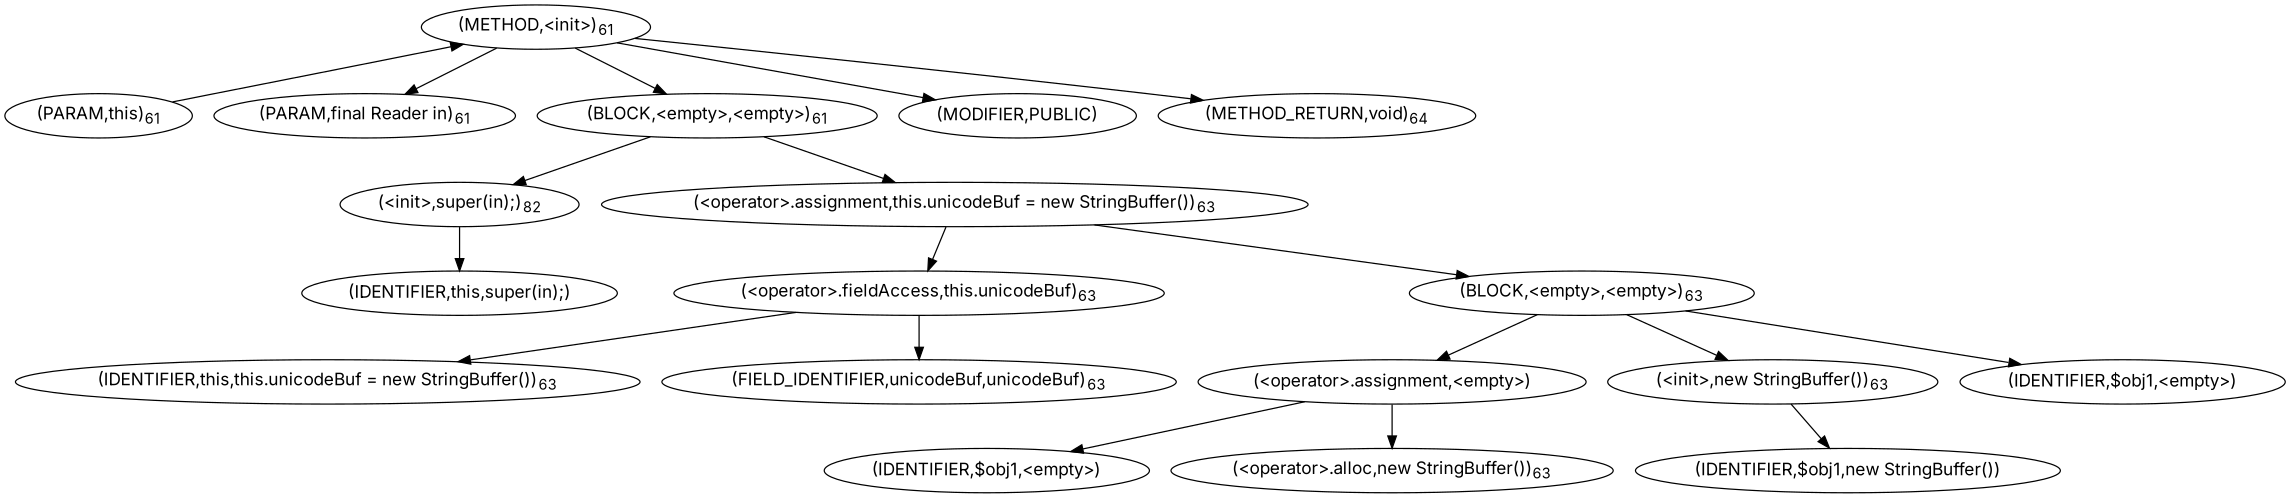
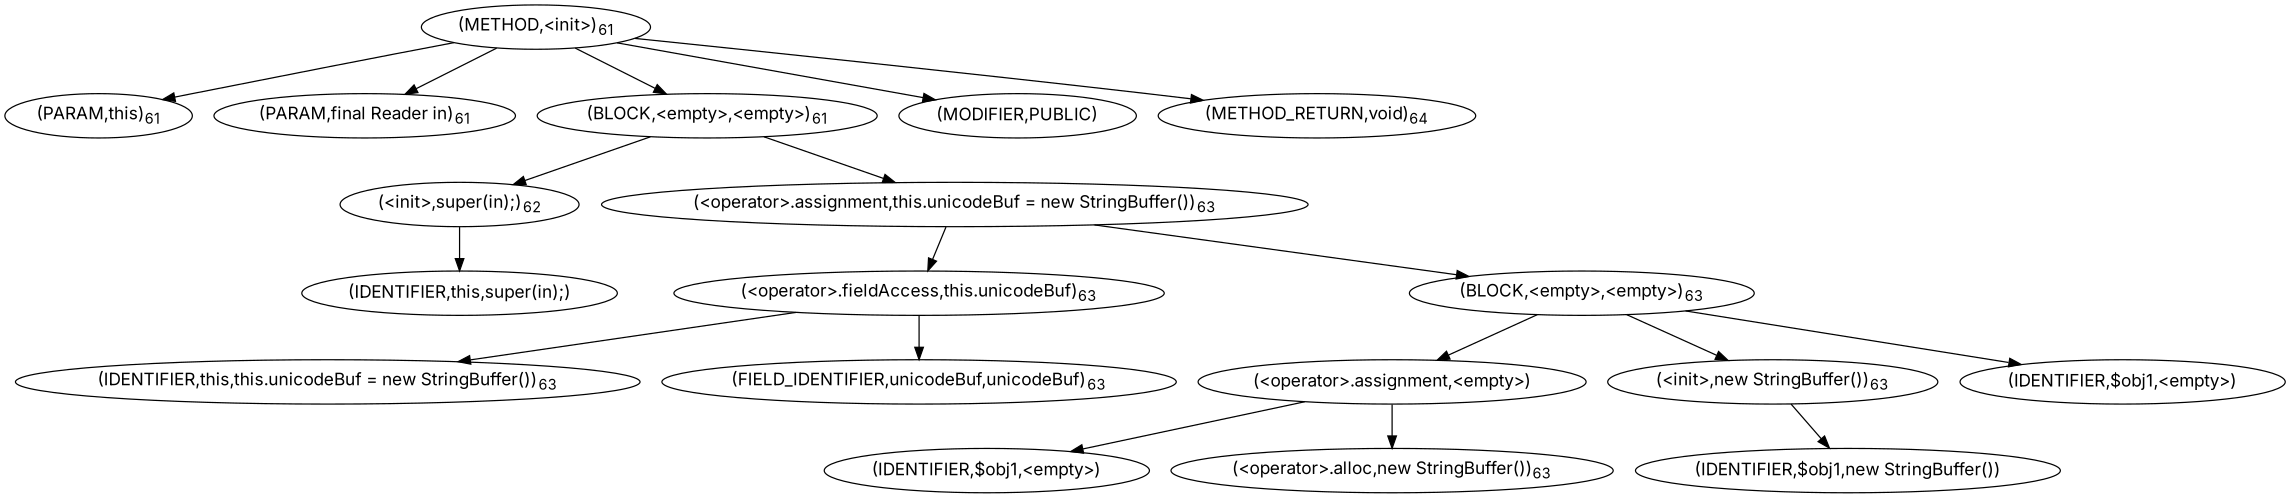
(312, 74) -> (314, 70)
(532, 203) -> (532, 203)
